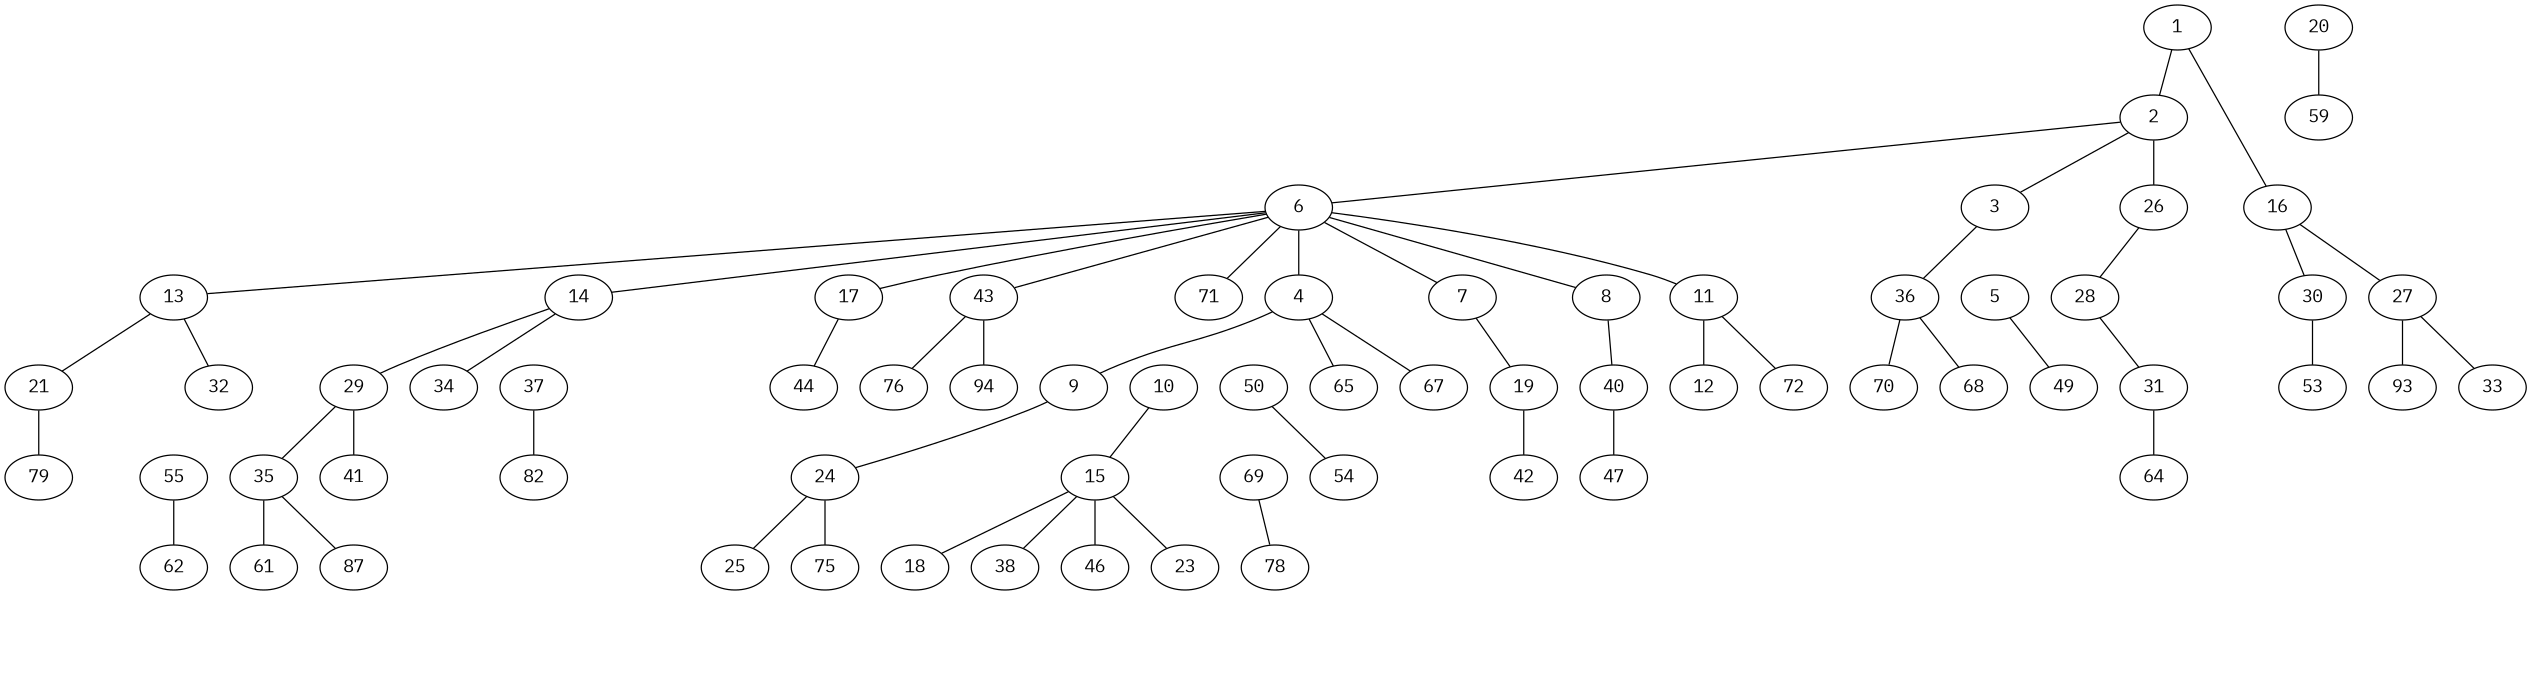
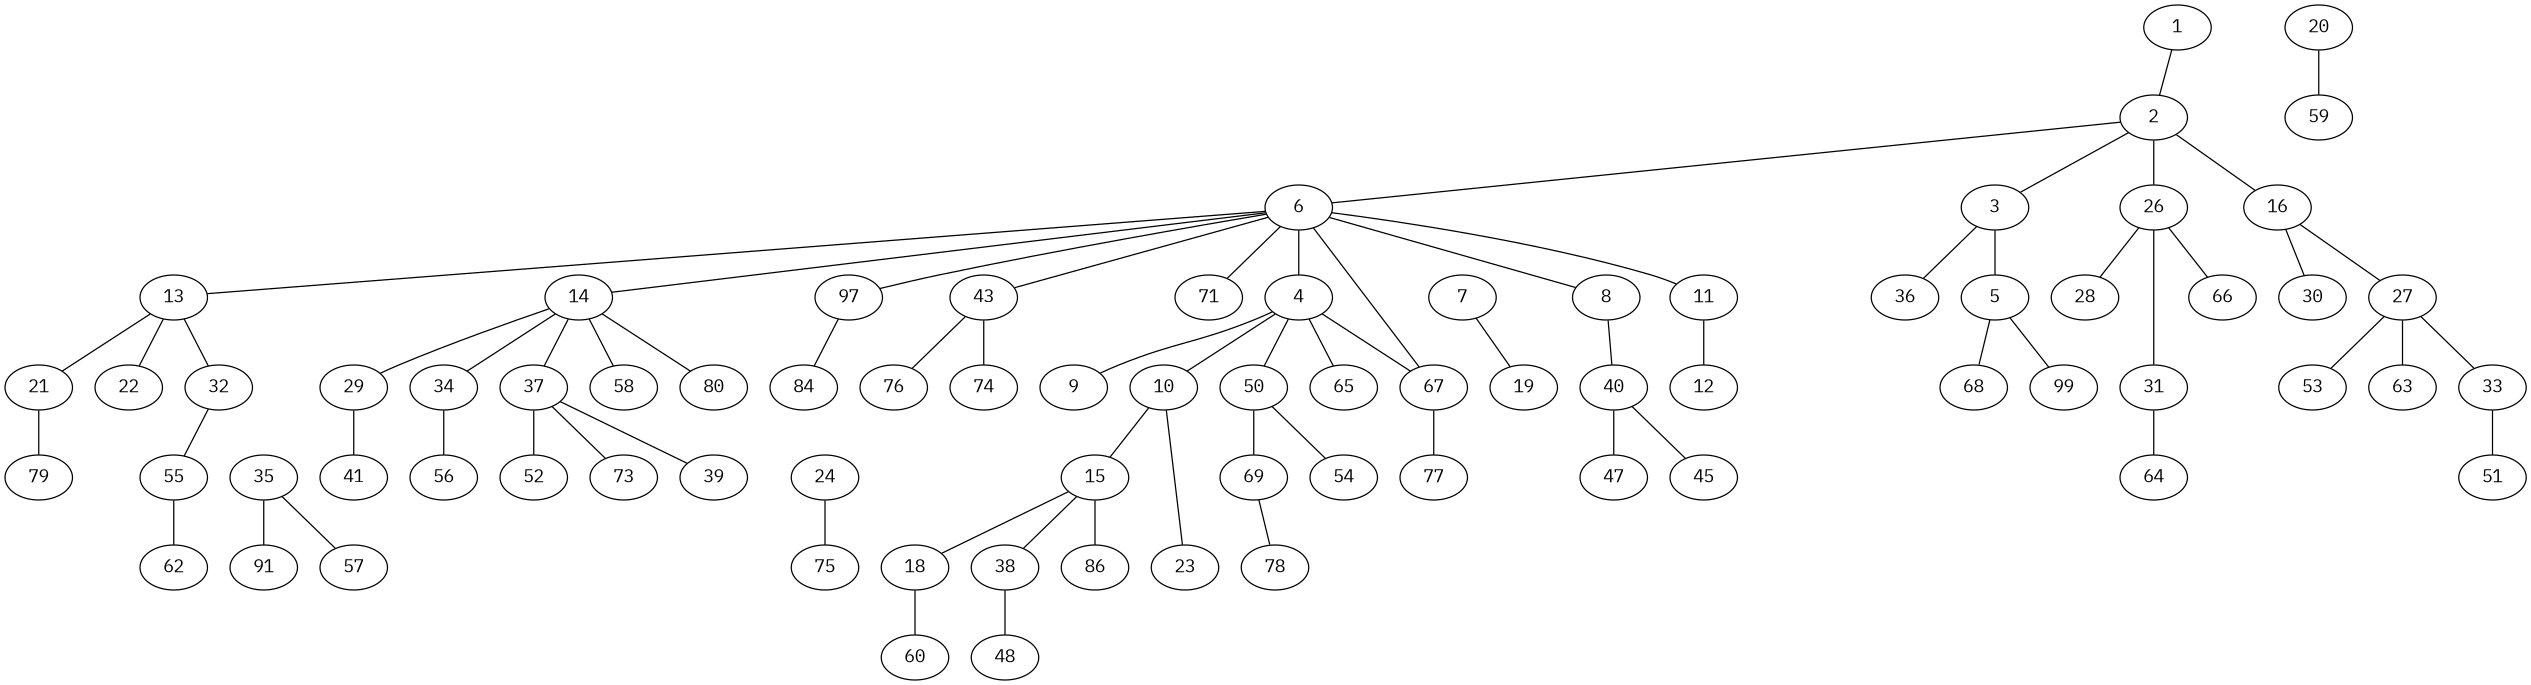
(2227, 117) -> (2216, 163)
(1381, 253) -> (1366, 298)
none -> (1995, 253)
(849, 298) -> (849, 298)
none -> (2222, 298)
(1939, 342) -> (1984, 342)
(2119, 342) -> (2154, 297)
none -> (556, 343)
none -> (1231, 343)
none -> (1276, 343)
(2312, 343) -> (2358, 342)
none -> (129, 388)
none -> (624, 388)
none -> (714, 388)
(804, 388) -> (804, 388)
(984, 388) -> (984, 388)
(1794, 388) -> none
(1884, 388) -> none
(2064, 388) -> (2064, 388)
(2402, 388) -> (2402, 388)
(309, 432) -> none
none -> (196, 433)
none -> (1254, 433)
(952, 438) -> none
none -> (444, 478)
(534, 478) -> (534, 478)
none -> (624, 478)
none -> (714, 478)
none -> (1434, 478)
(1524, 478) -> none
none -> (1704, 478)
none -> (2492, 478)
(1140, 522) -> (1174, 477)
(264, 568) -> (264, 568)
(354, 568) -> (354, 568)
(735, 568) -> none
(1095, 568) -> (1095, 568)
none -> (915, 658)
none -> (1005, 658)
